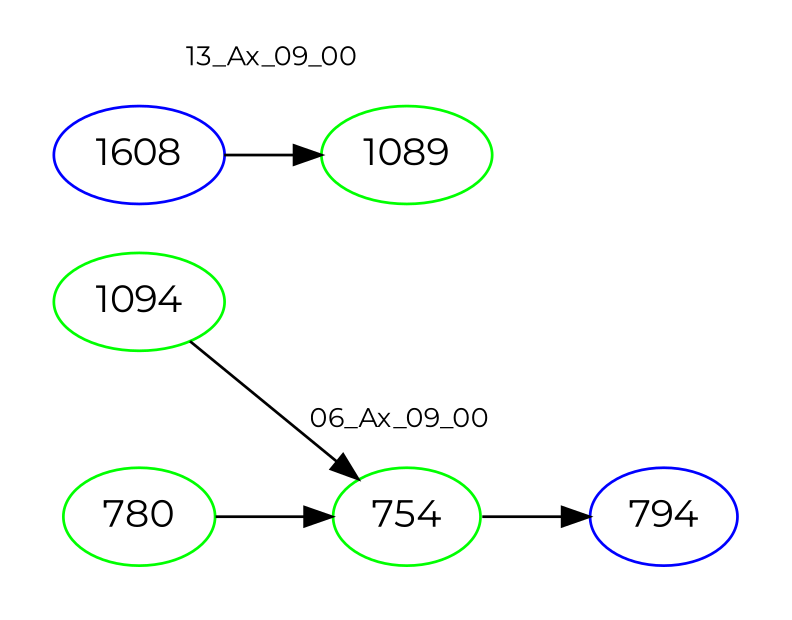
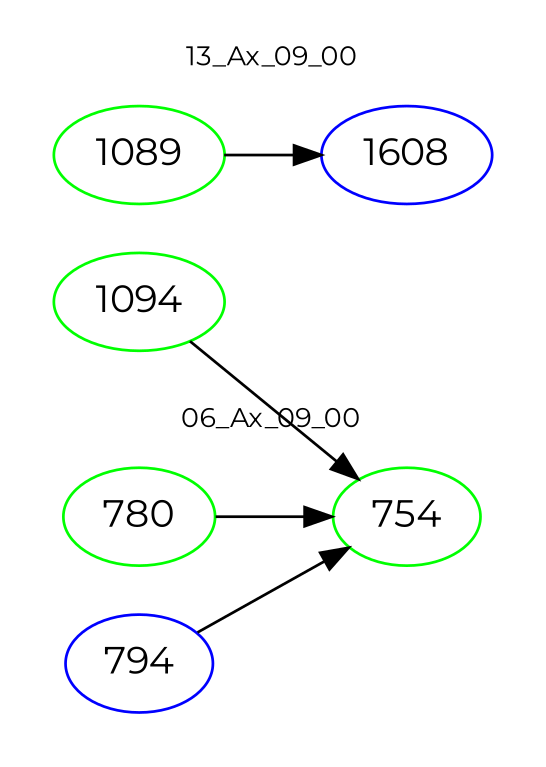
(259, 155) -> (259, 155)
(522, 517) -> (261, 597)
